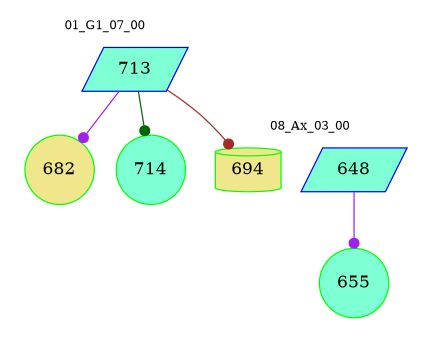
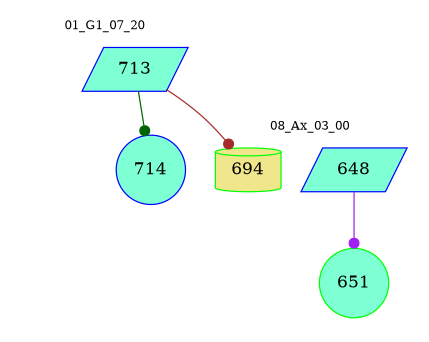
(105, 26) -> (105, 26)
(60, 170) -> none
(151, 170) -> (151, 170)
(354, 283) -> (354, 283)
